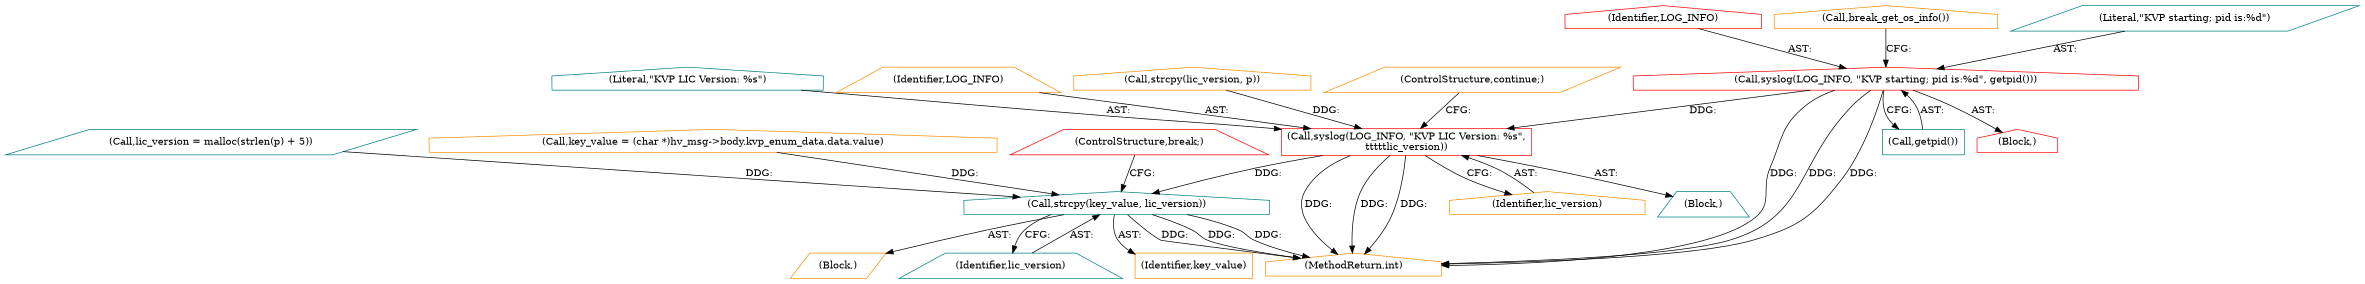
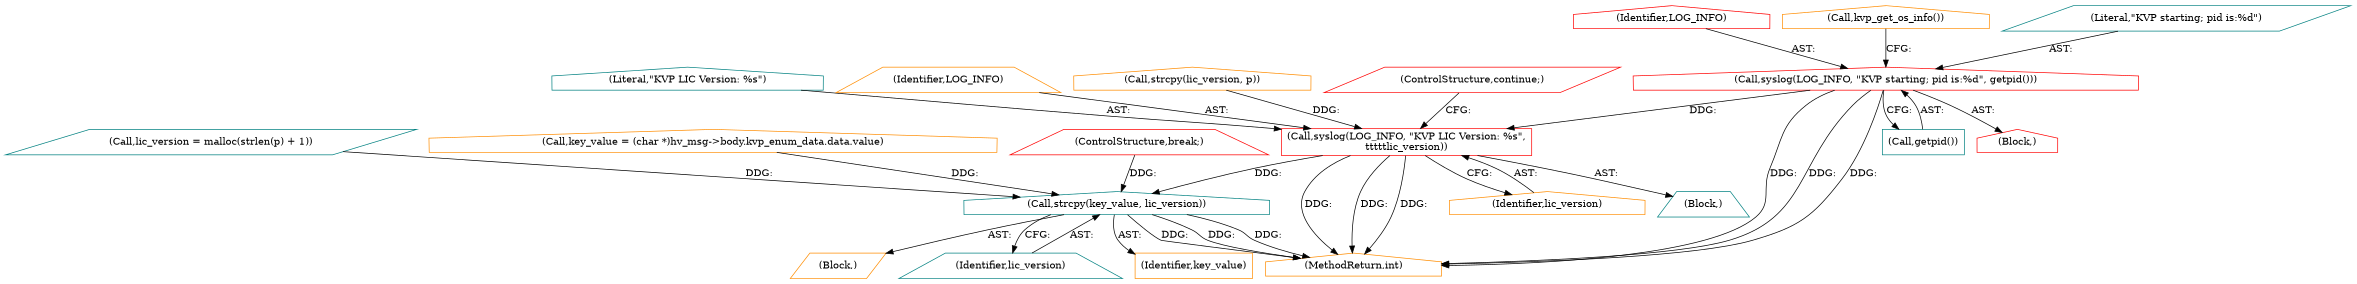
(1886, 18) -> (1886, 18)
(1472, 80) -> (1472, 80)
(211, 142) -> (211, 142)
(1144, 174) -> (1145, 174)
